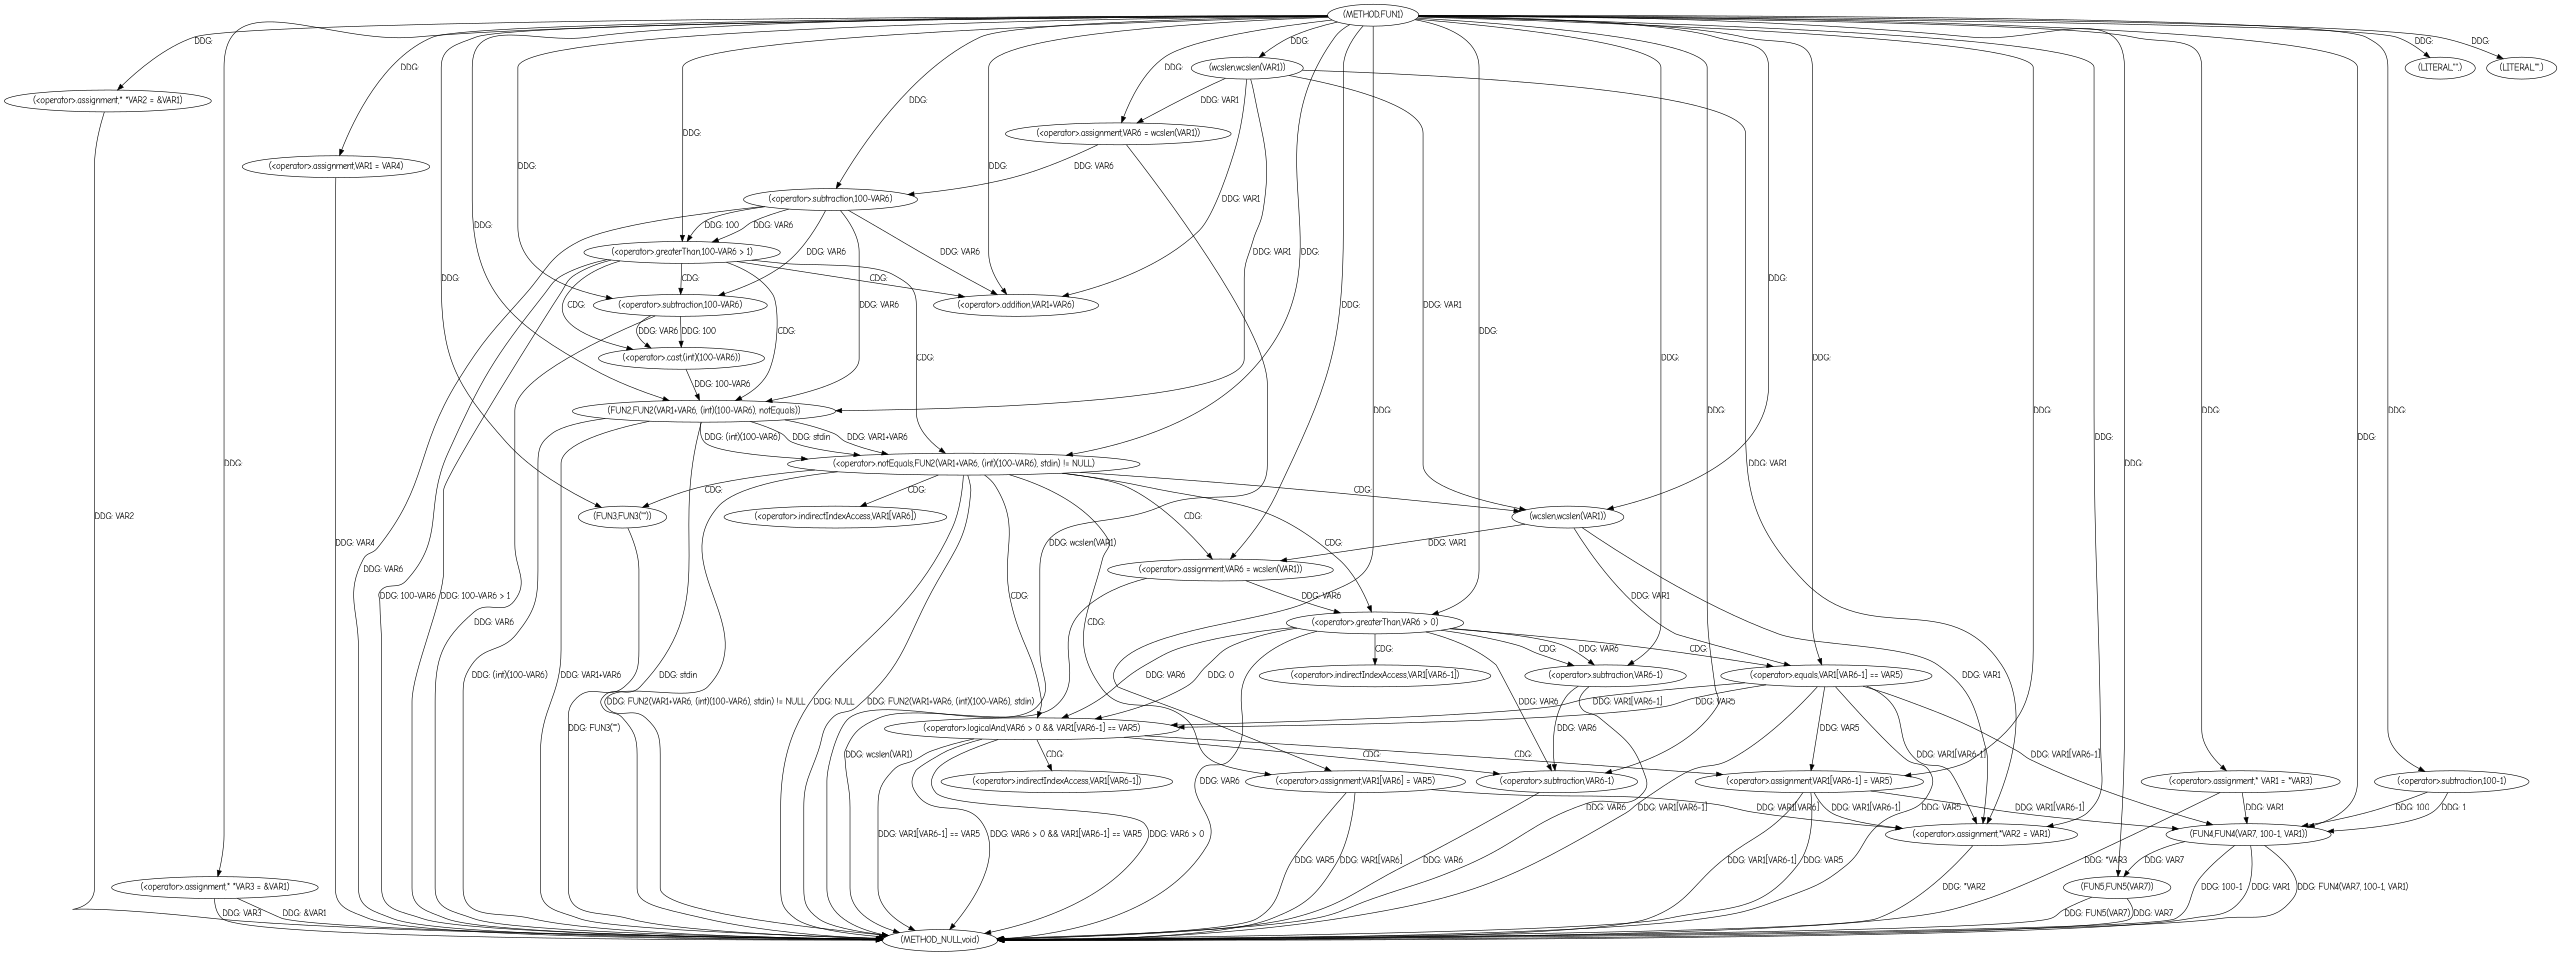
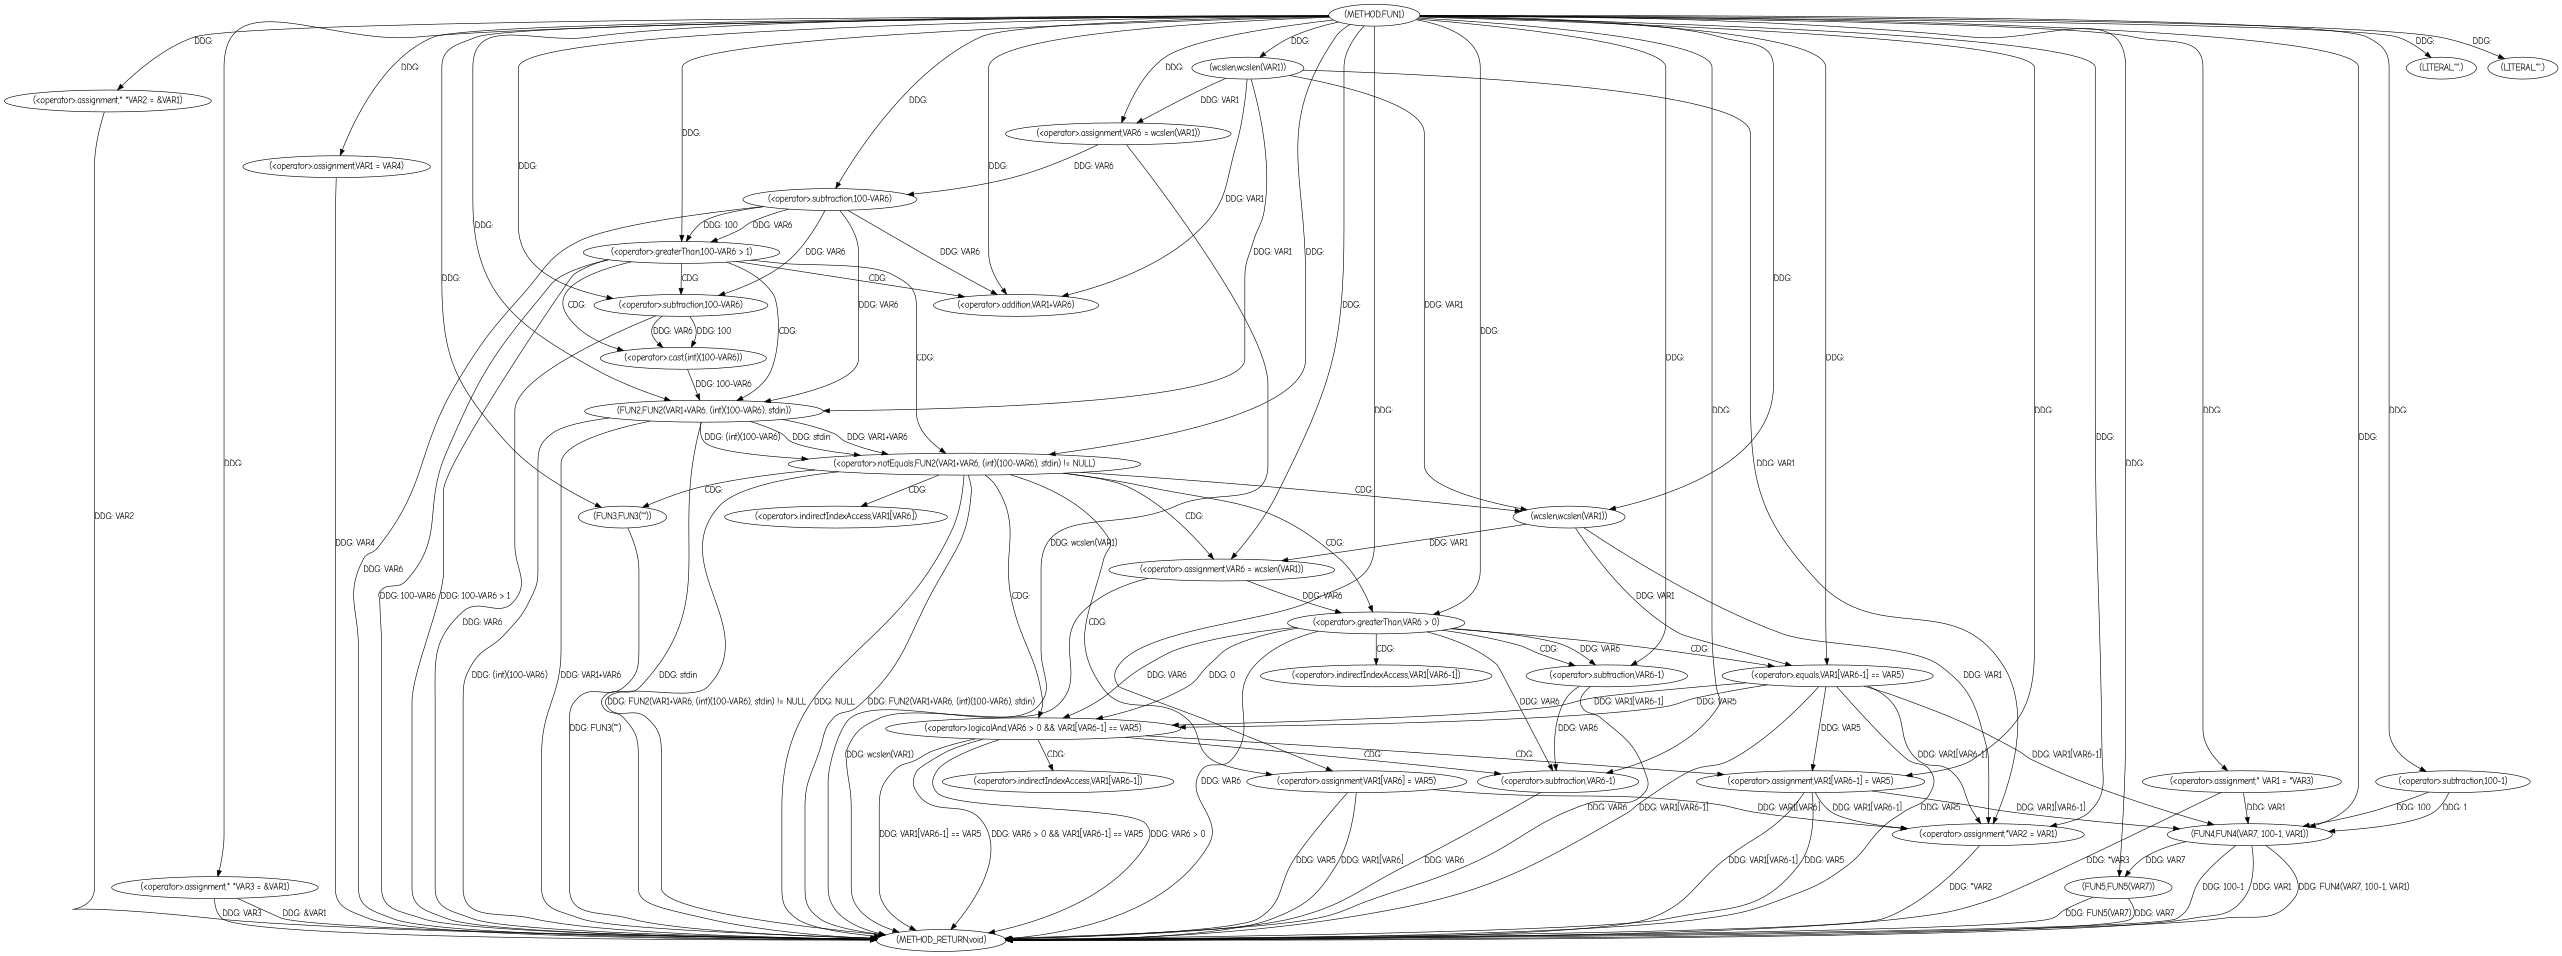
(704, 411) -> (704, 411)
(940, 940) -> (941, 940)
